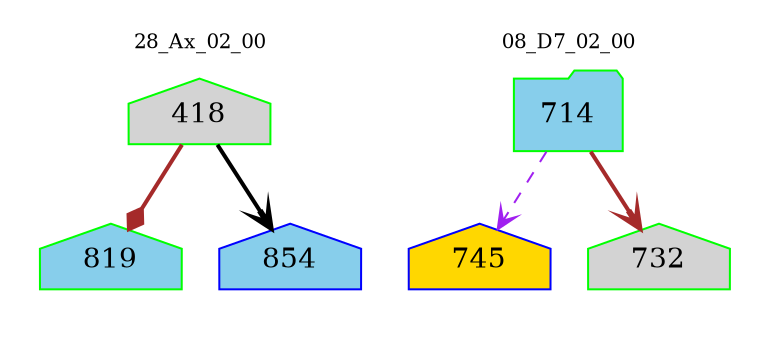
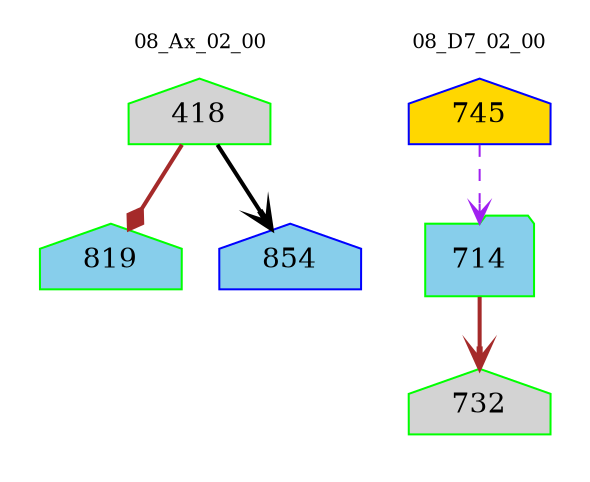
(201, 43) -> (201, 43)
(528, 182) -> (480, 174)
